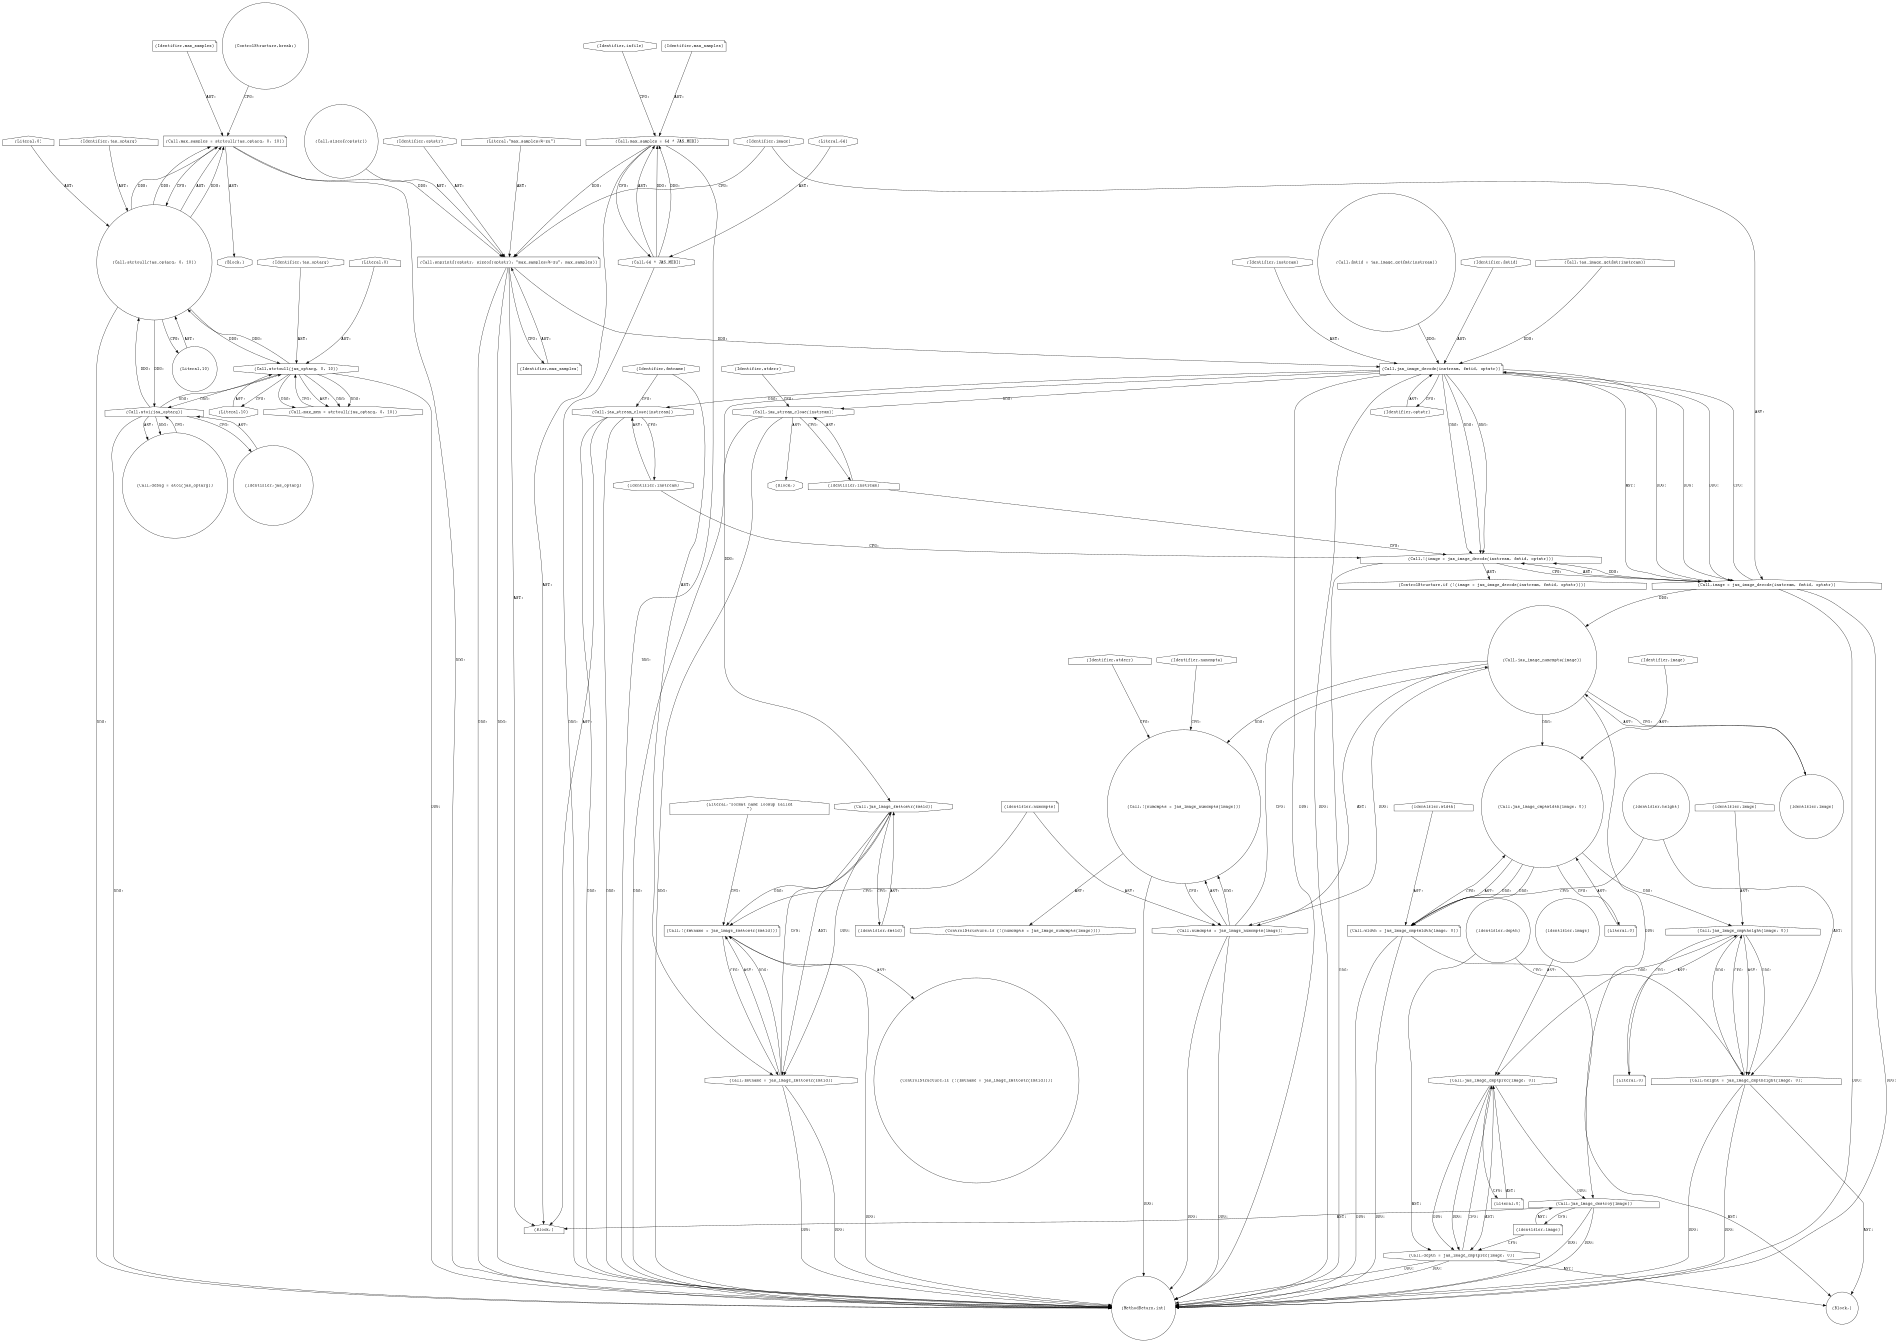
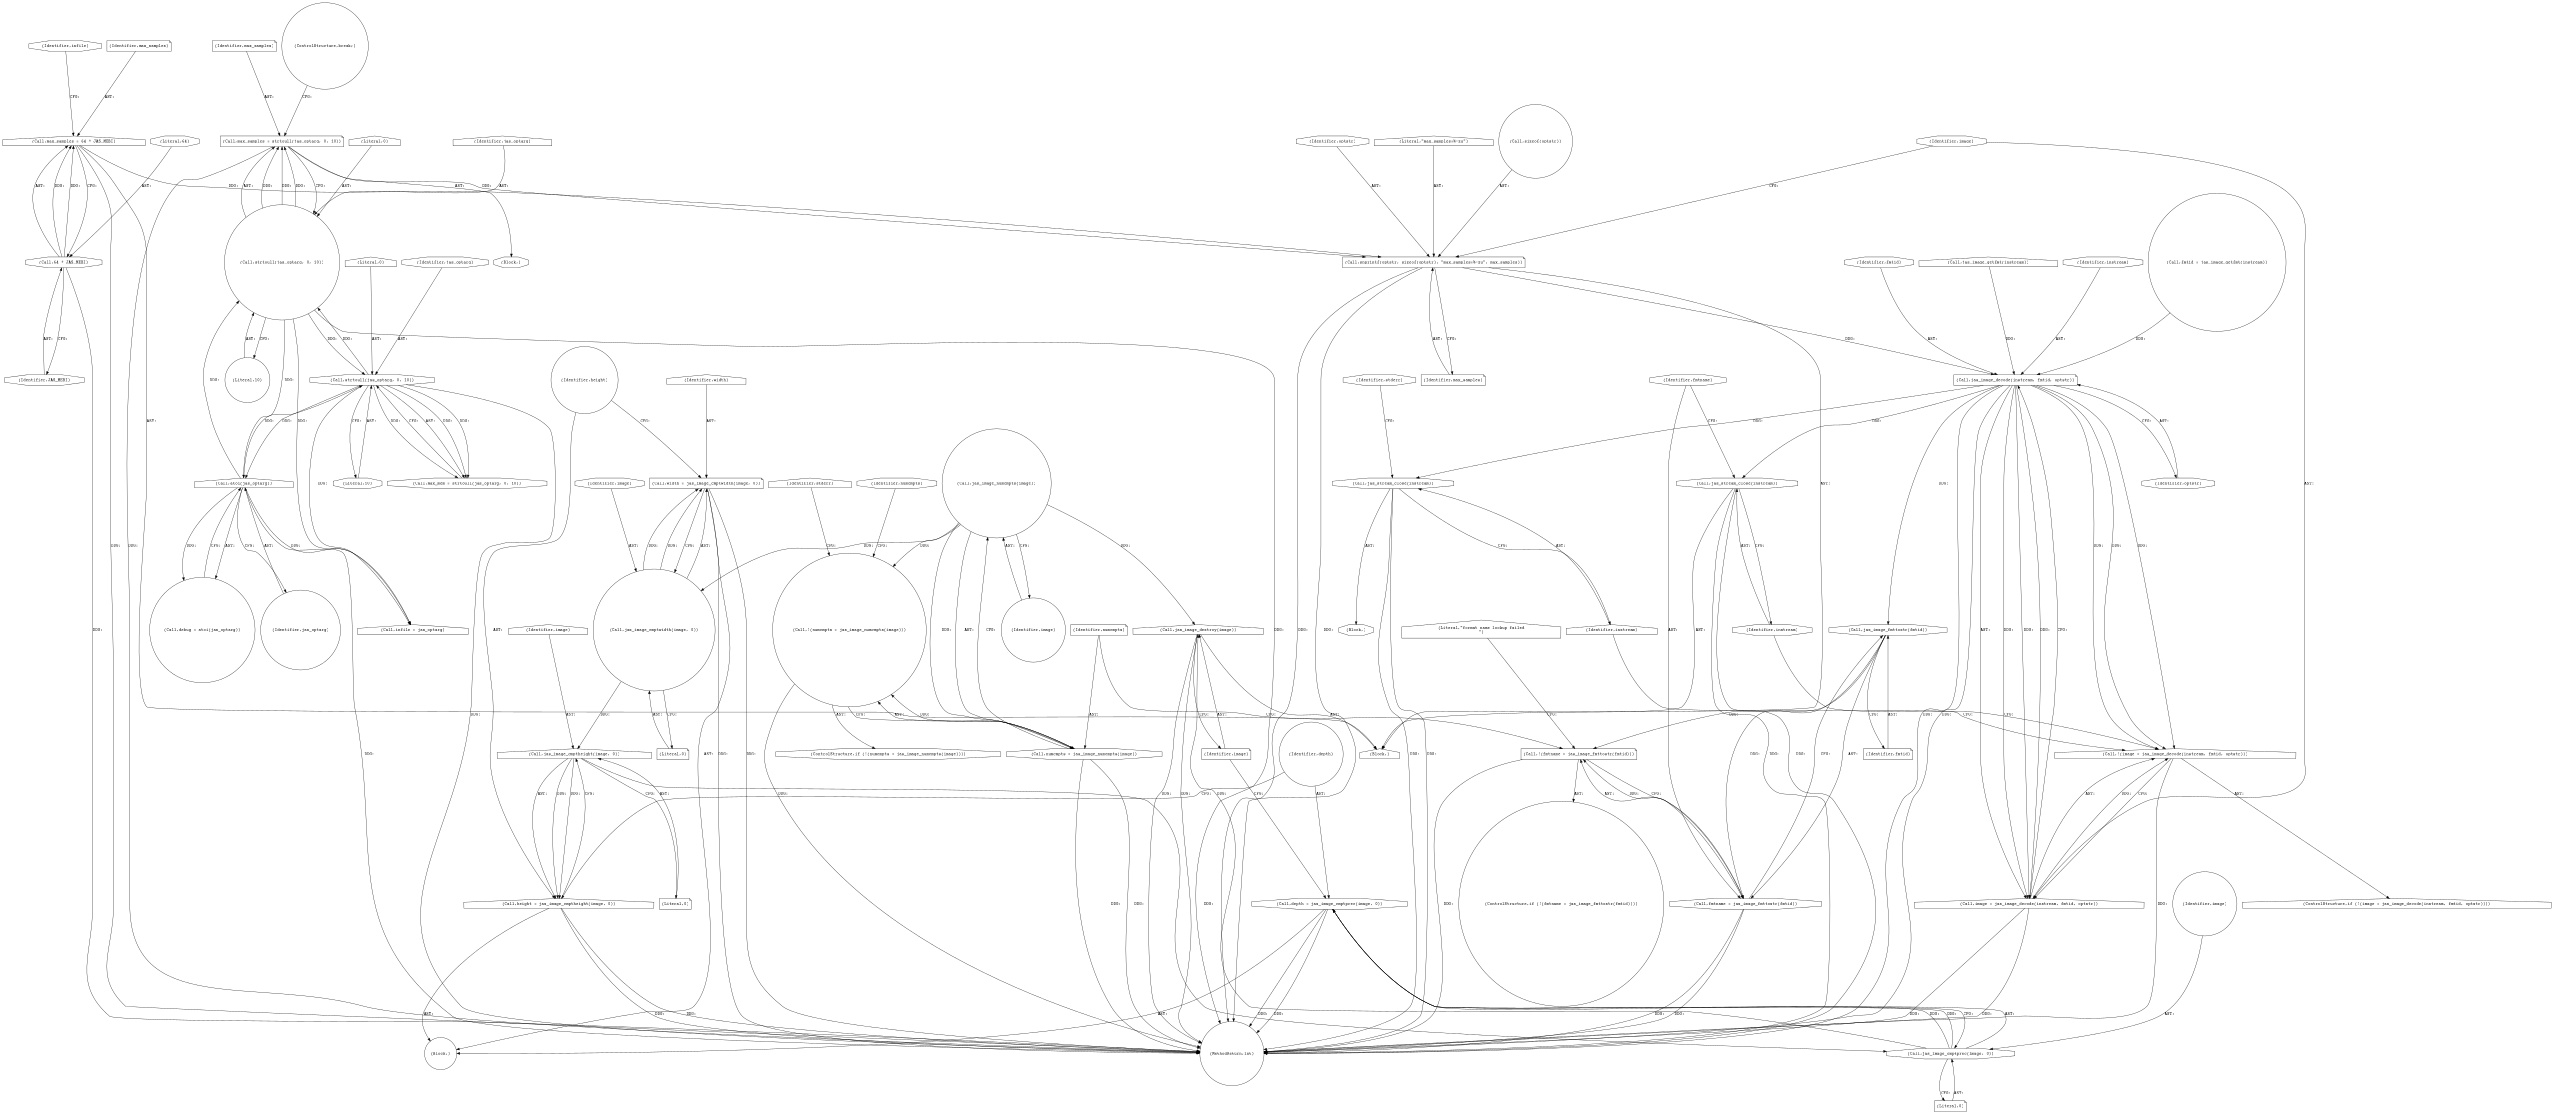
none -> (44, 380)
(1640, 601) -> none
none -> (413, 630)
